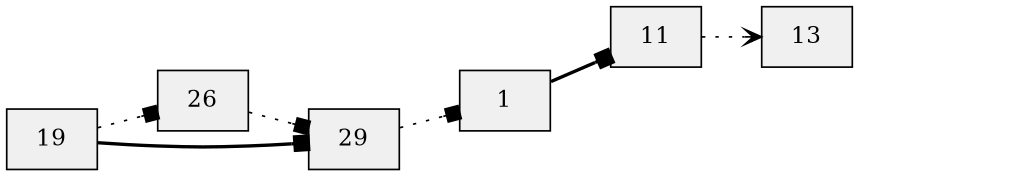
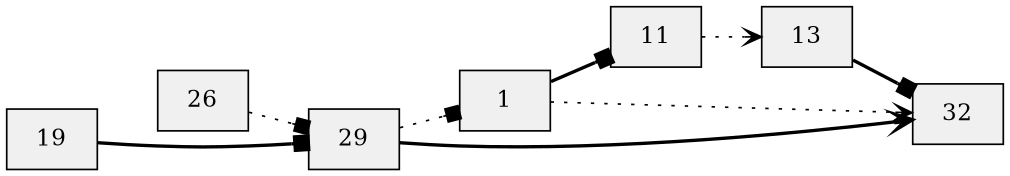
none -> (958, 114)
(120, 122) -> none
